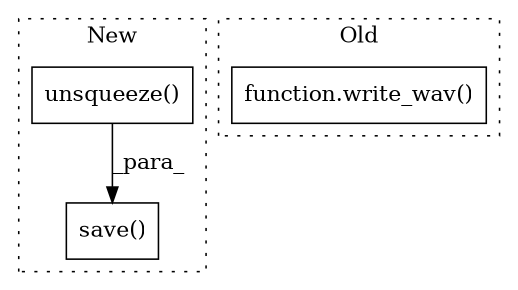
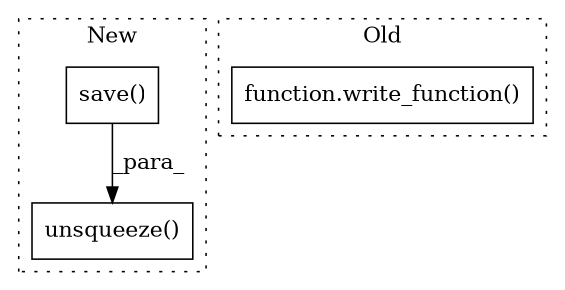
(359, 95) -> (382, 95)
(112, 155) -> (112, 155)
